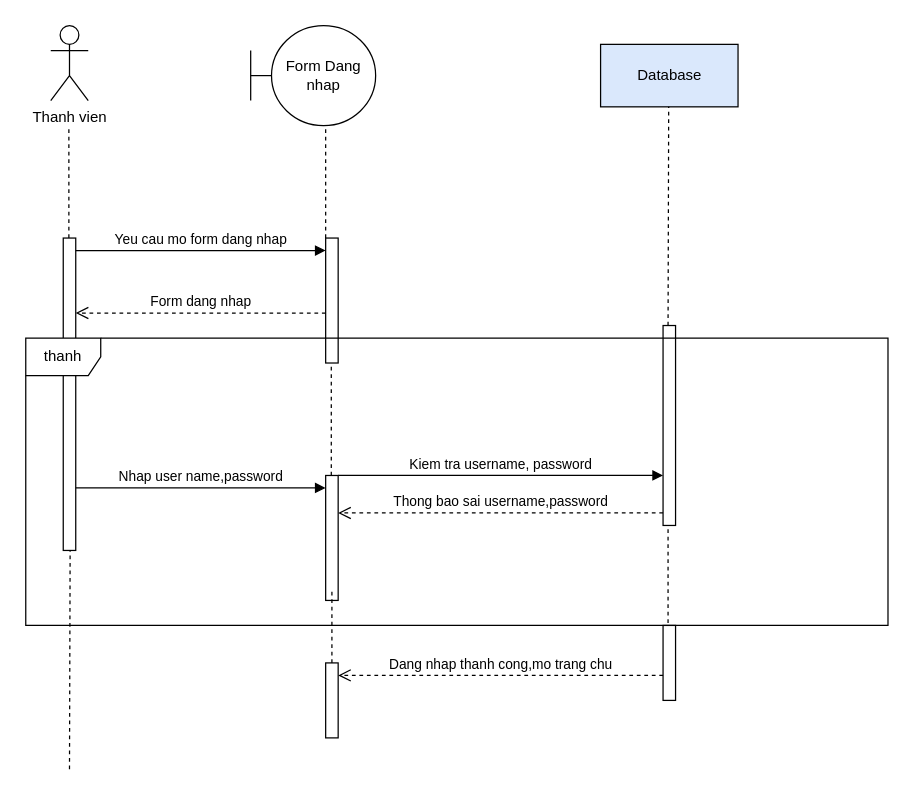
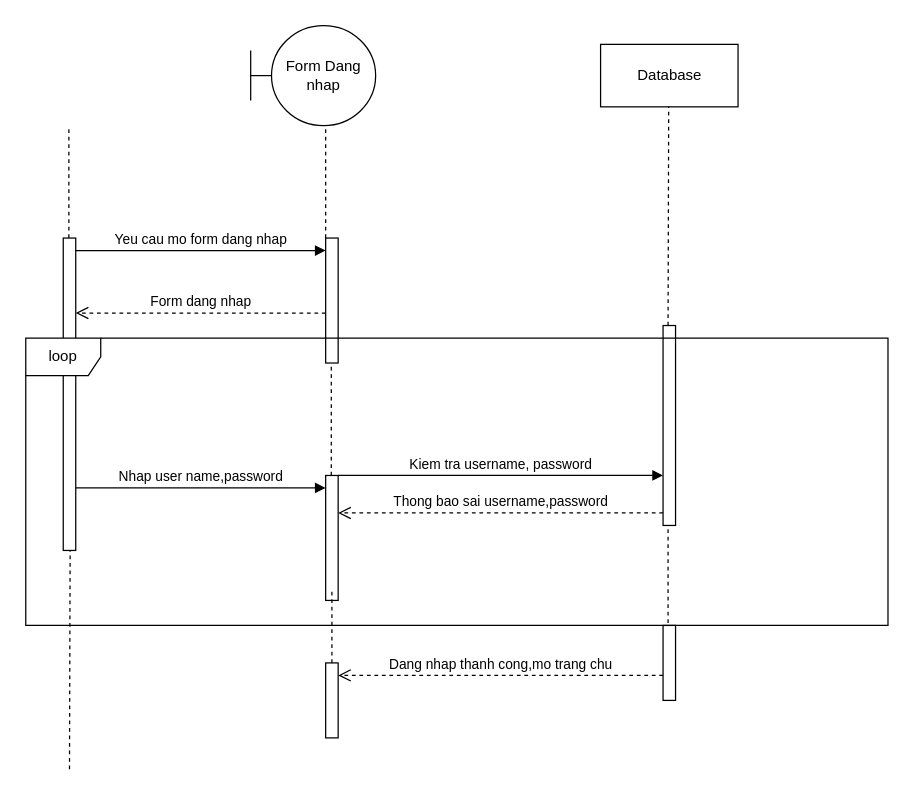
(69, 63) -> none
(669, 76) -> (669, 76)
(63, 357) -> (63, 357)
